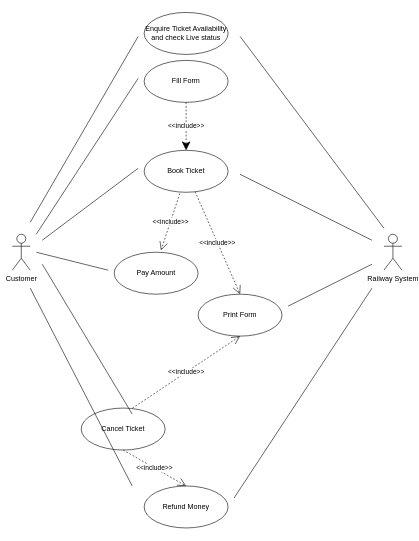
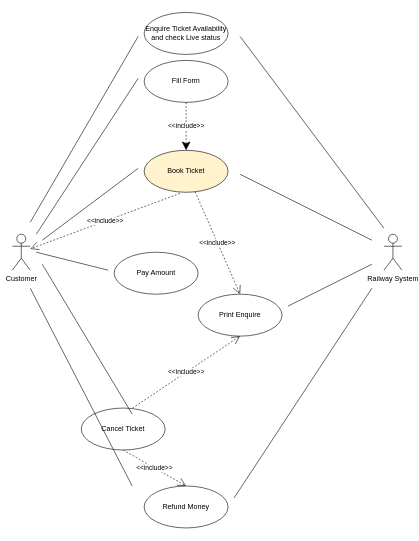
(186, 171) -> (186, 171)
(171, 221) -> (106, 221)
(240, 315) -> (240, 315)
